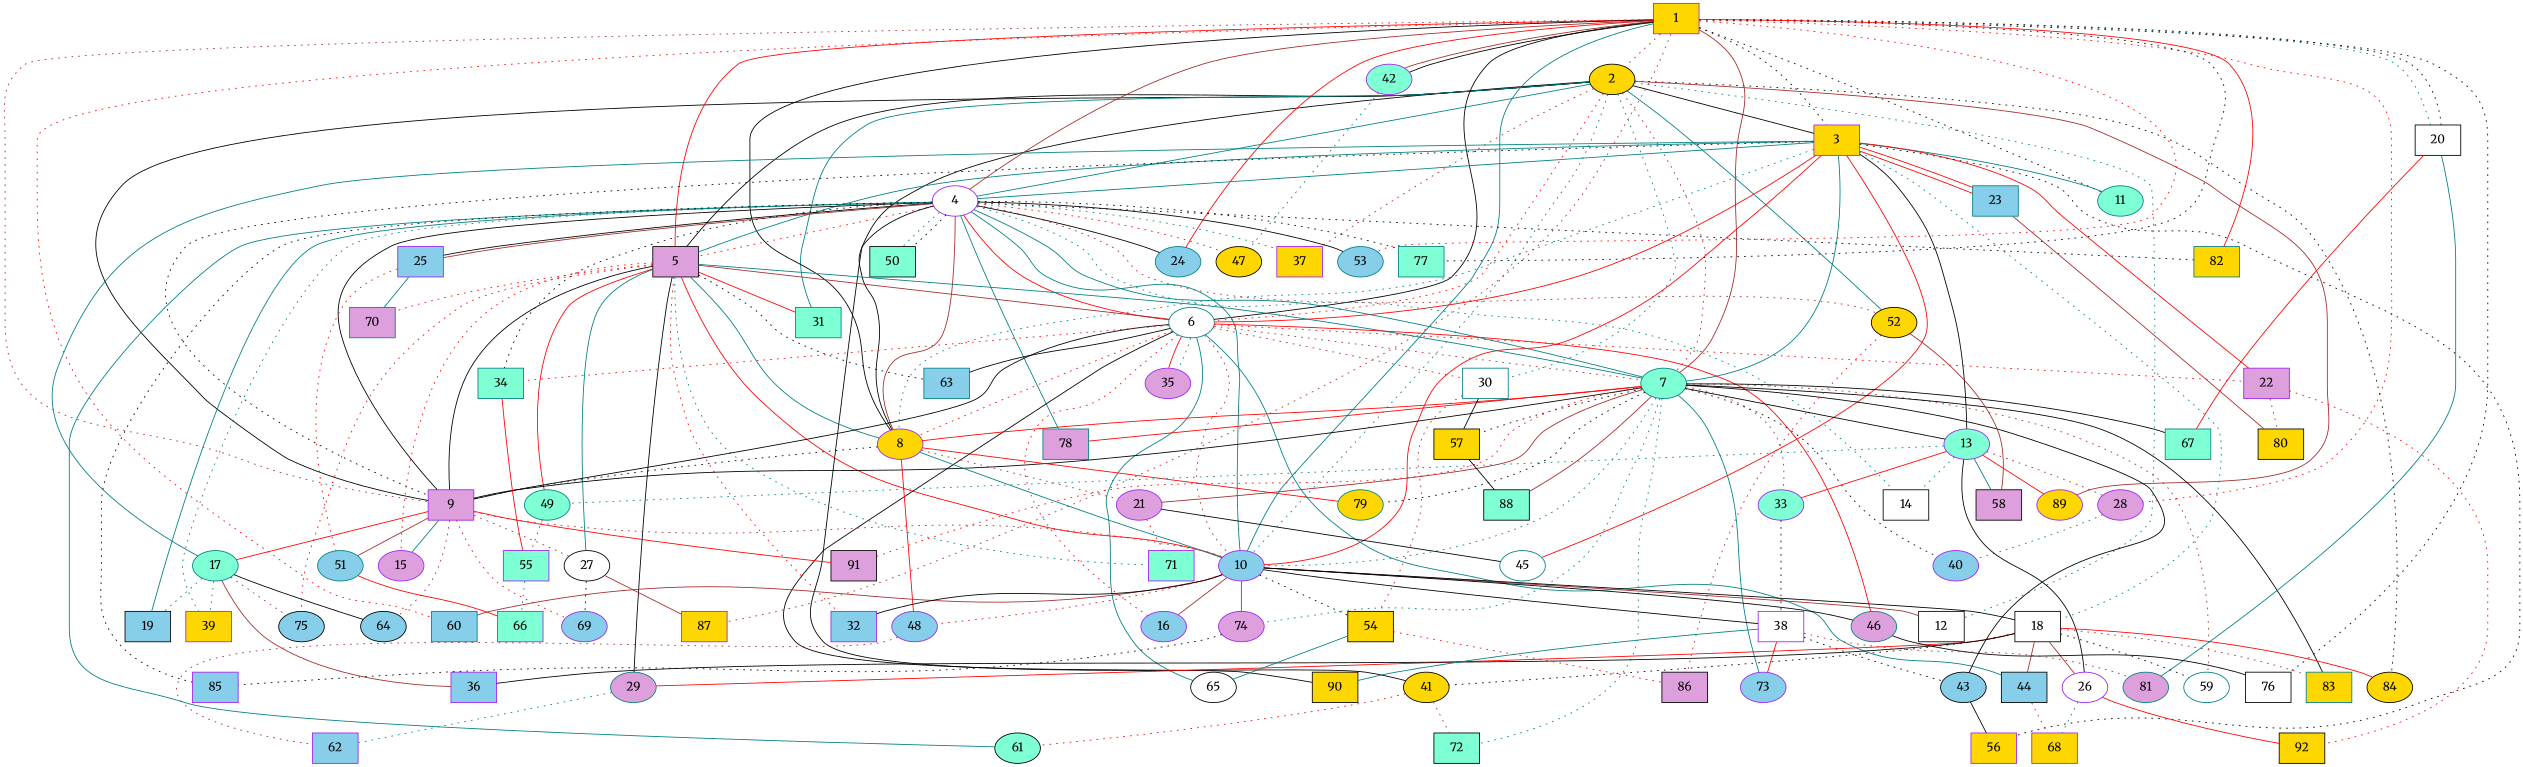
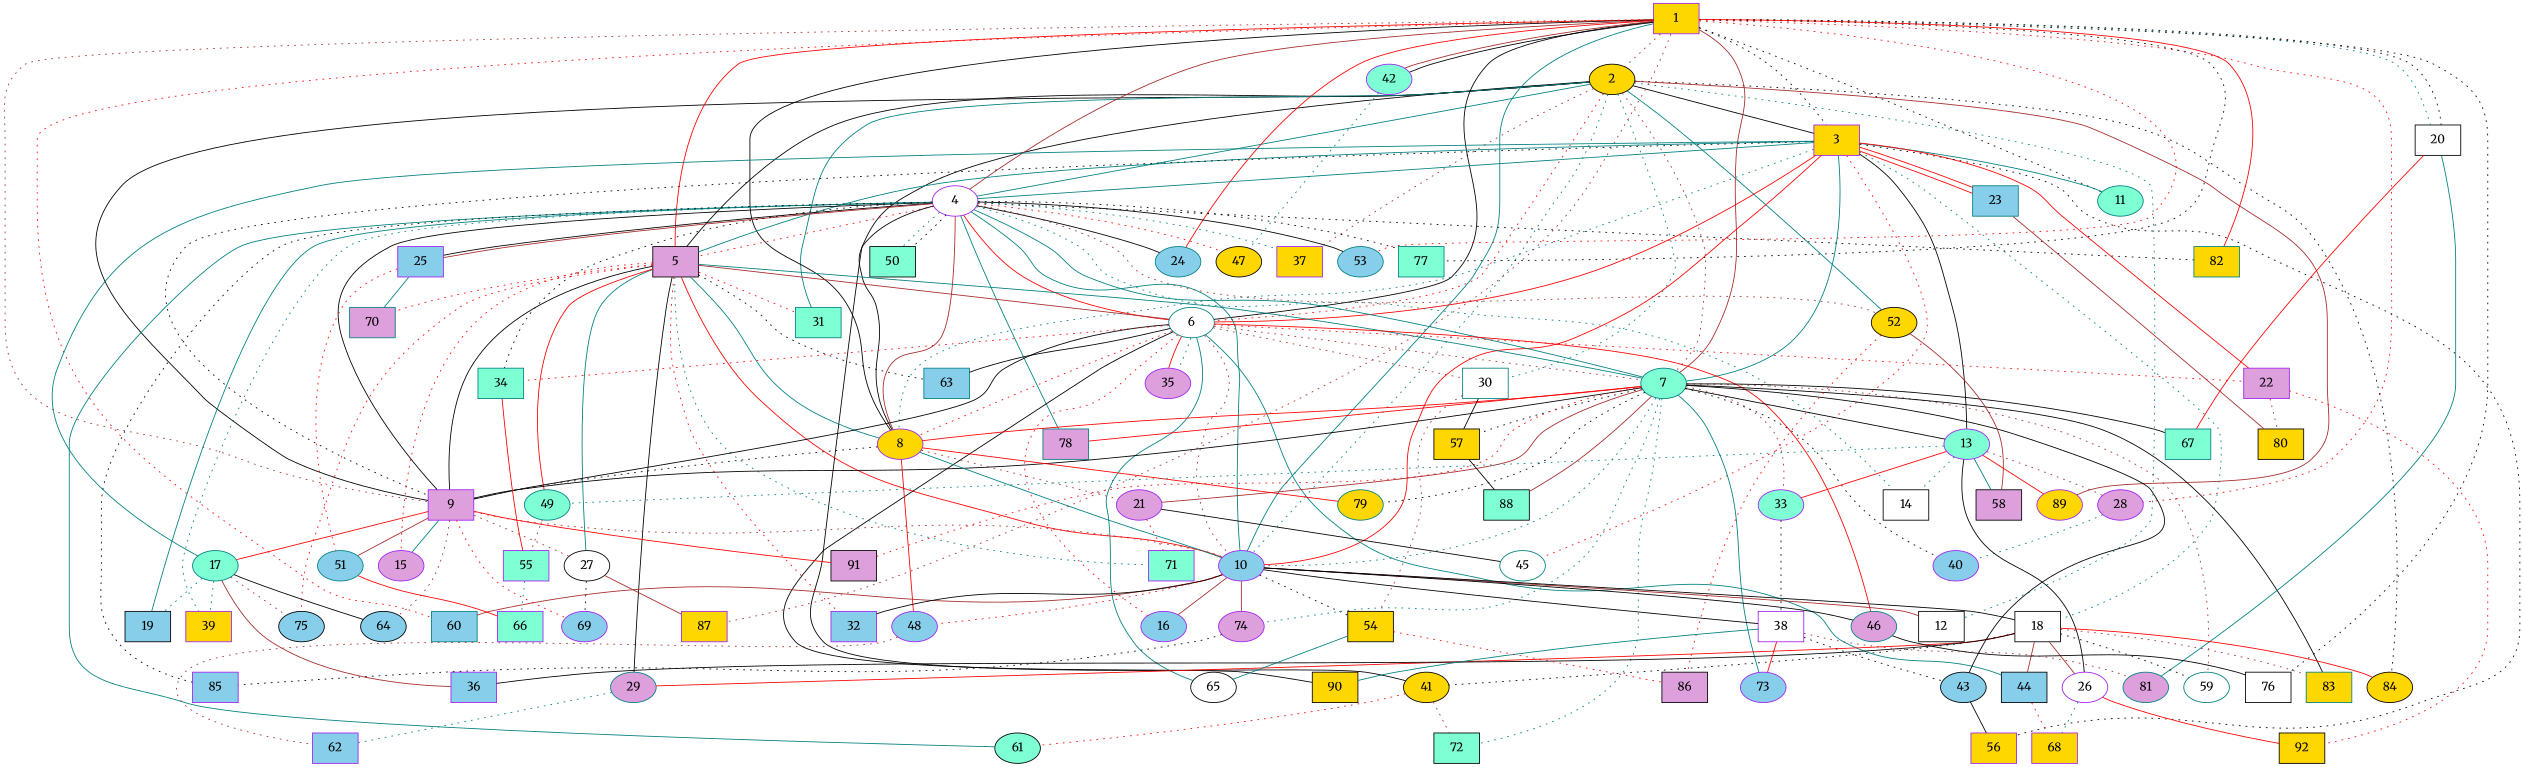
(747, 292) -> (747, 292)
(1847, 408) -> (1847, 408)
